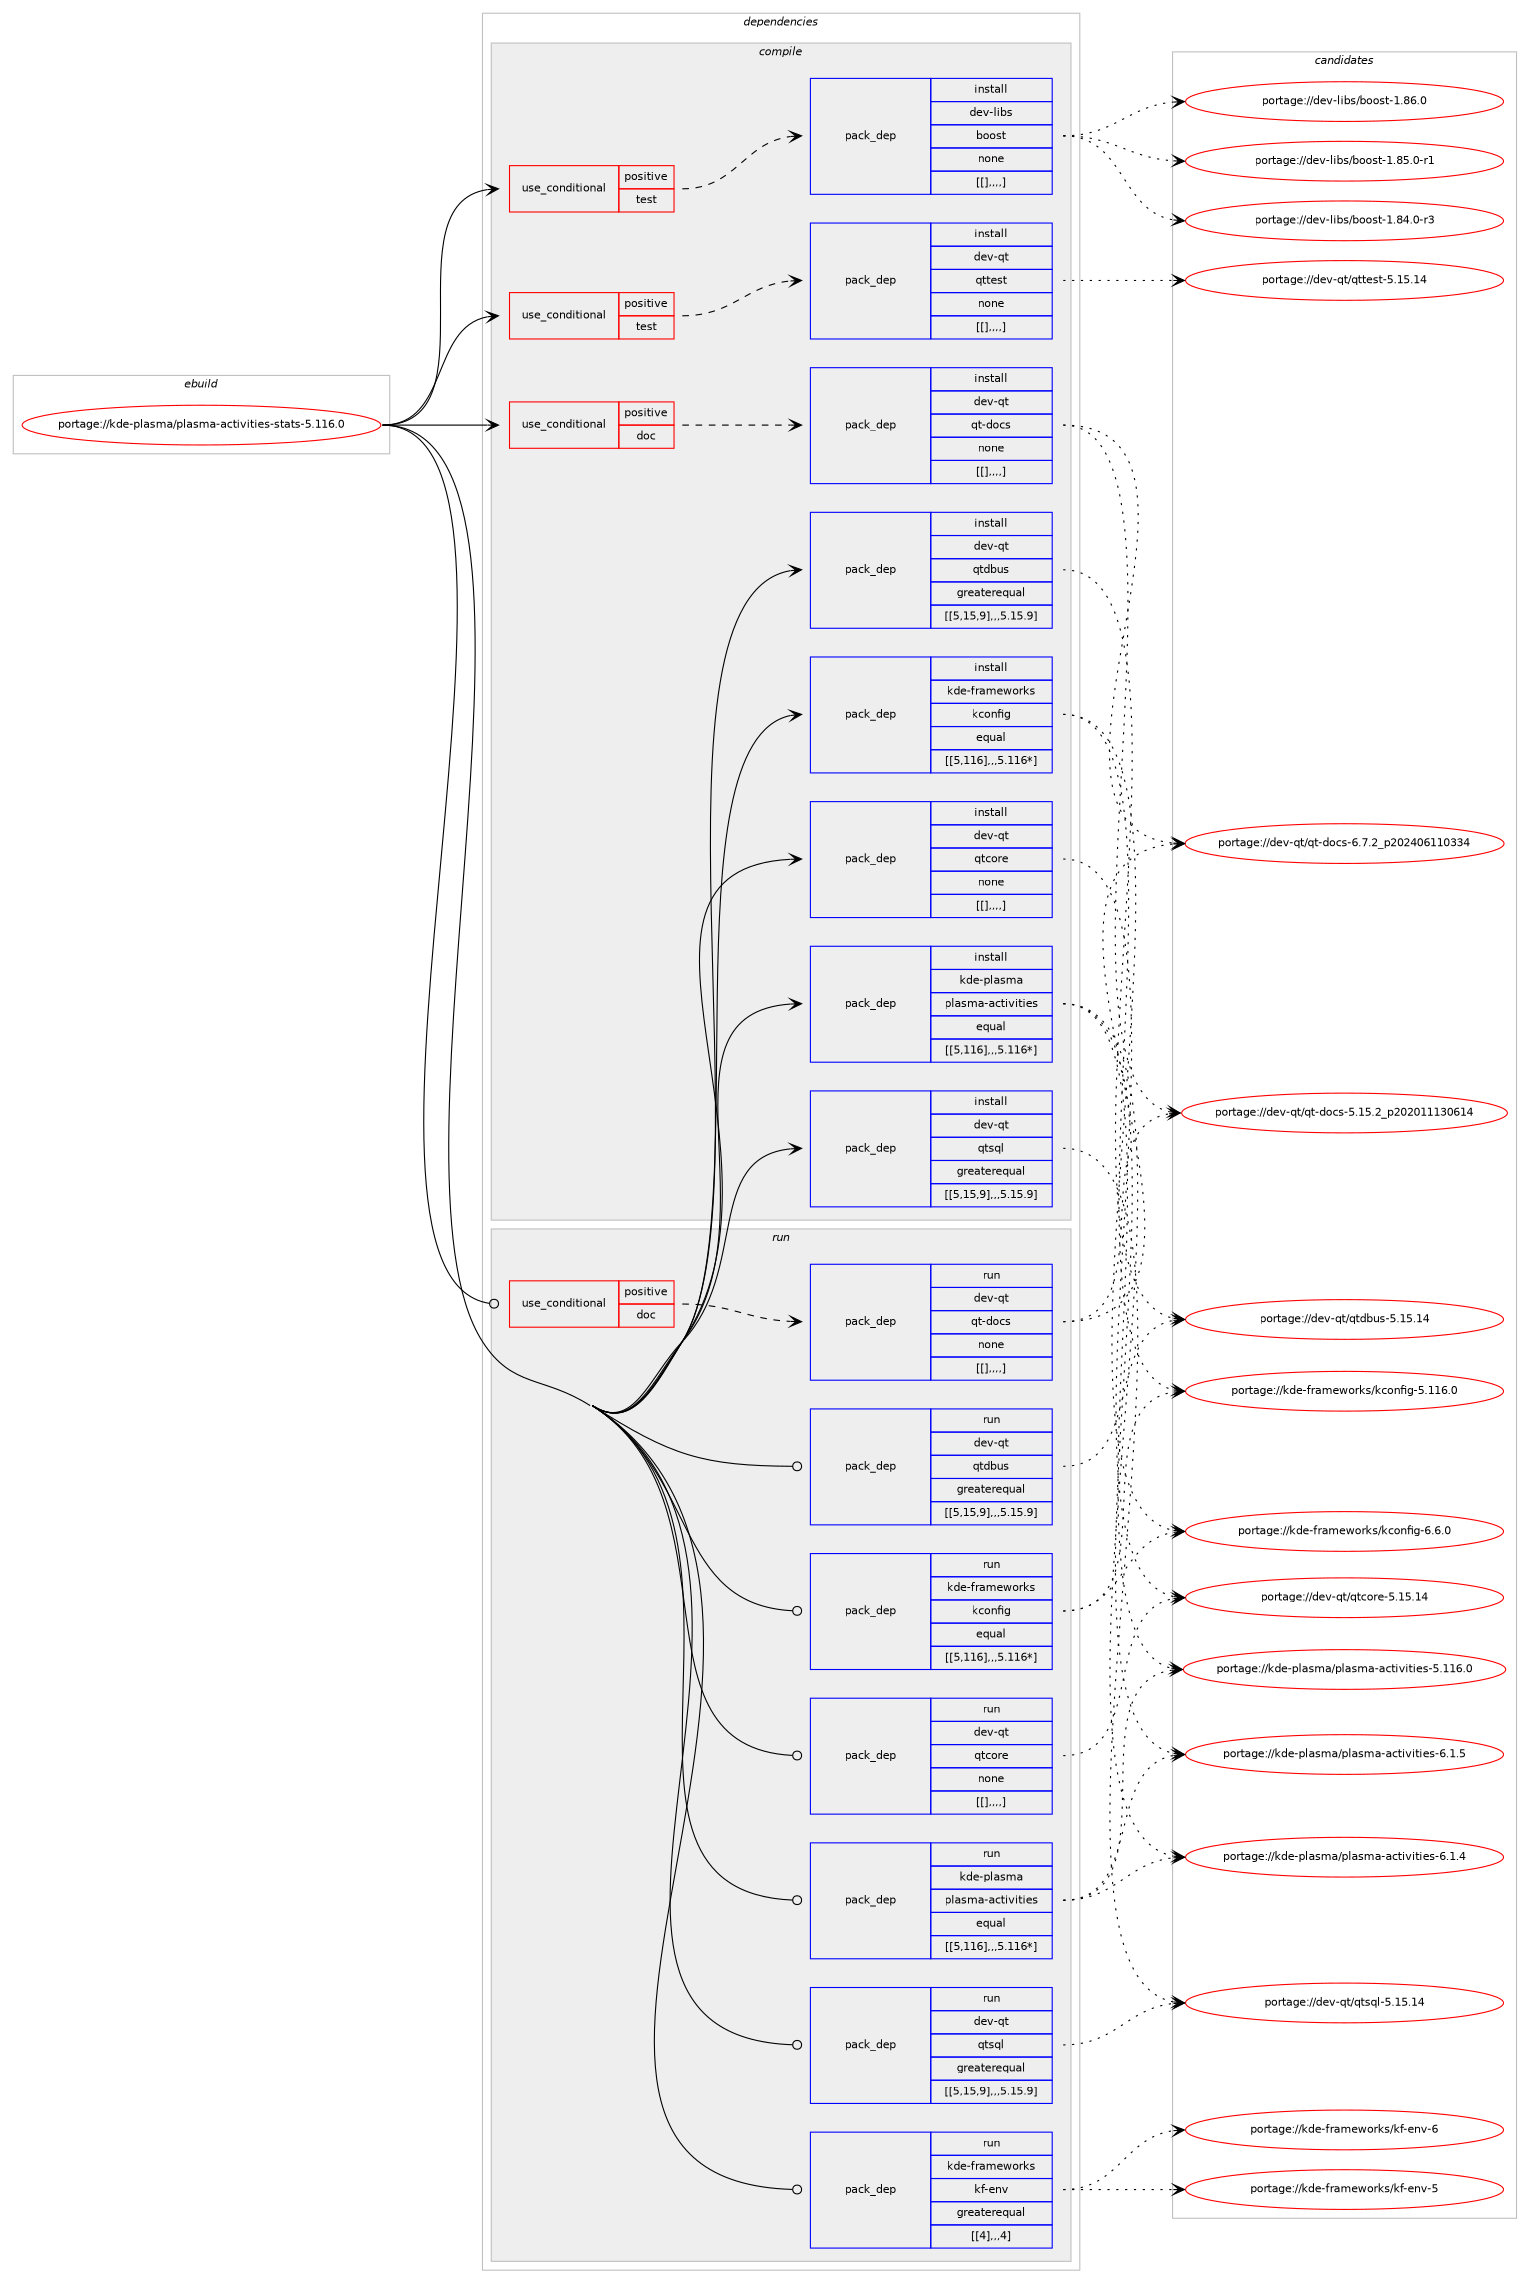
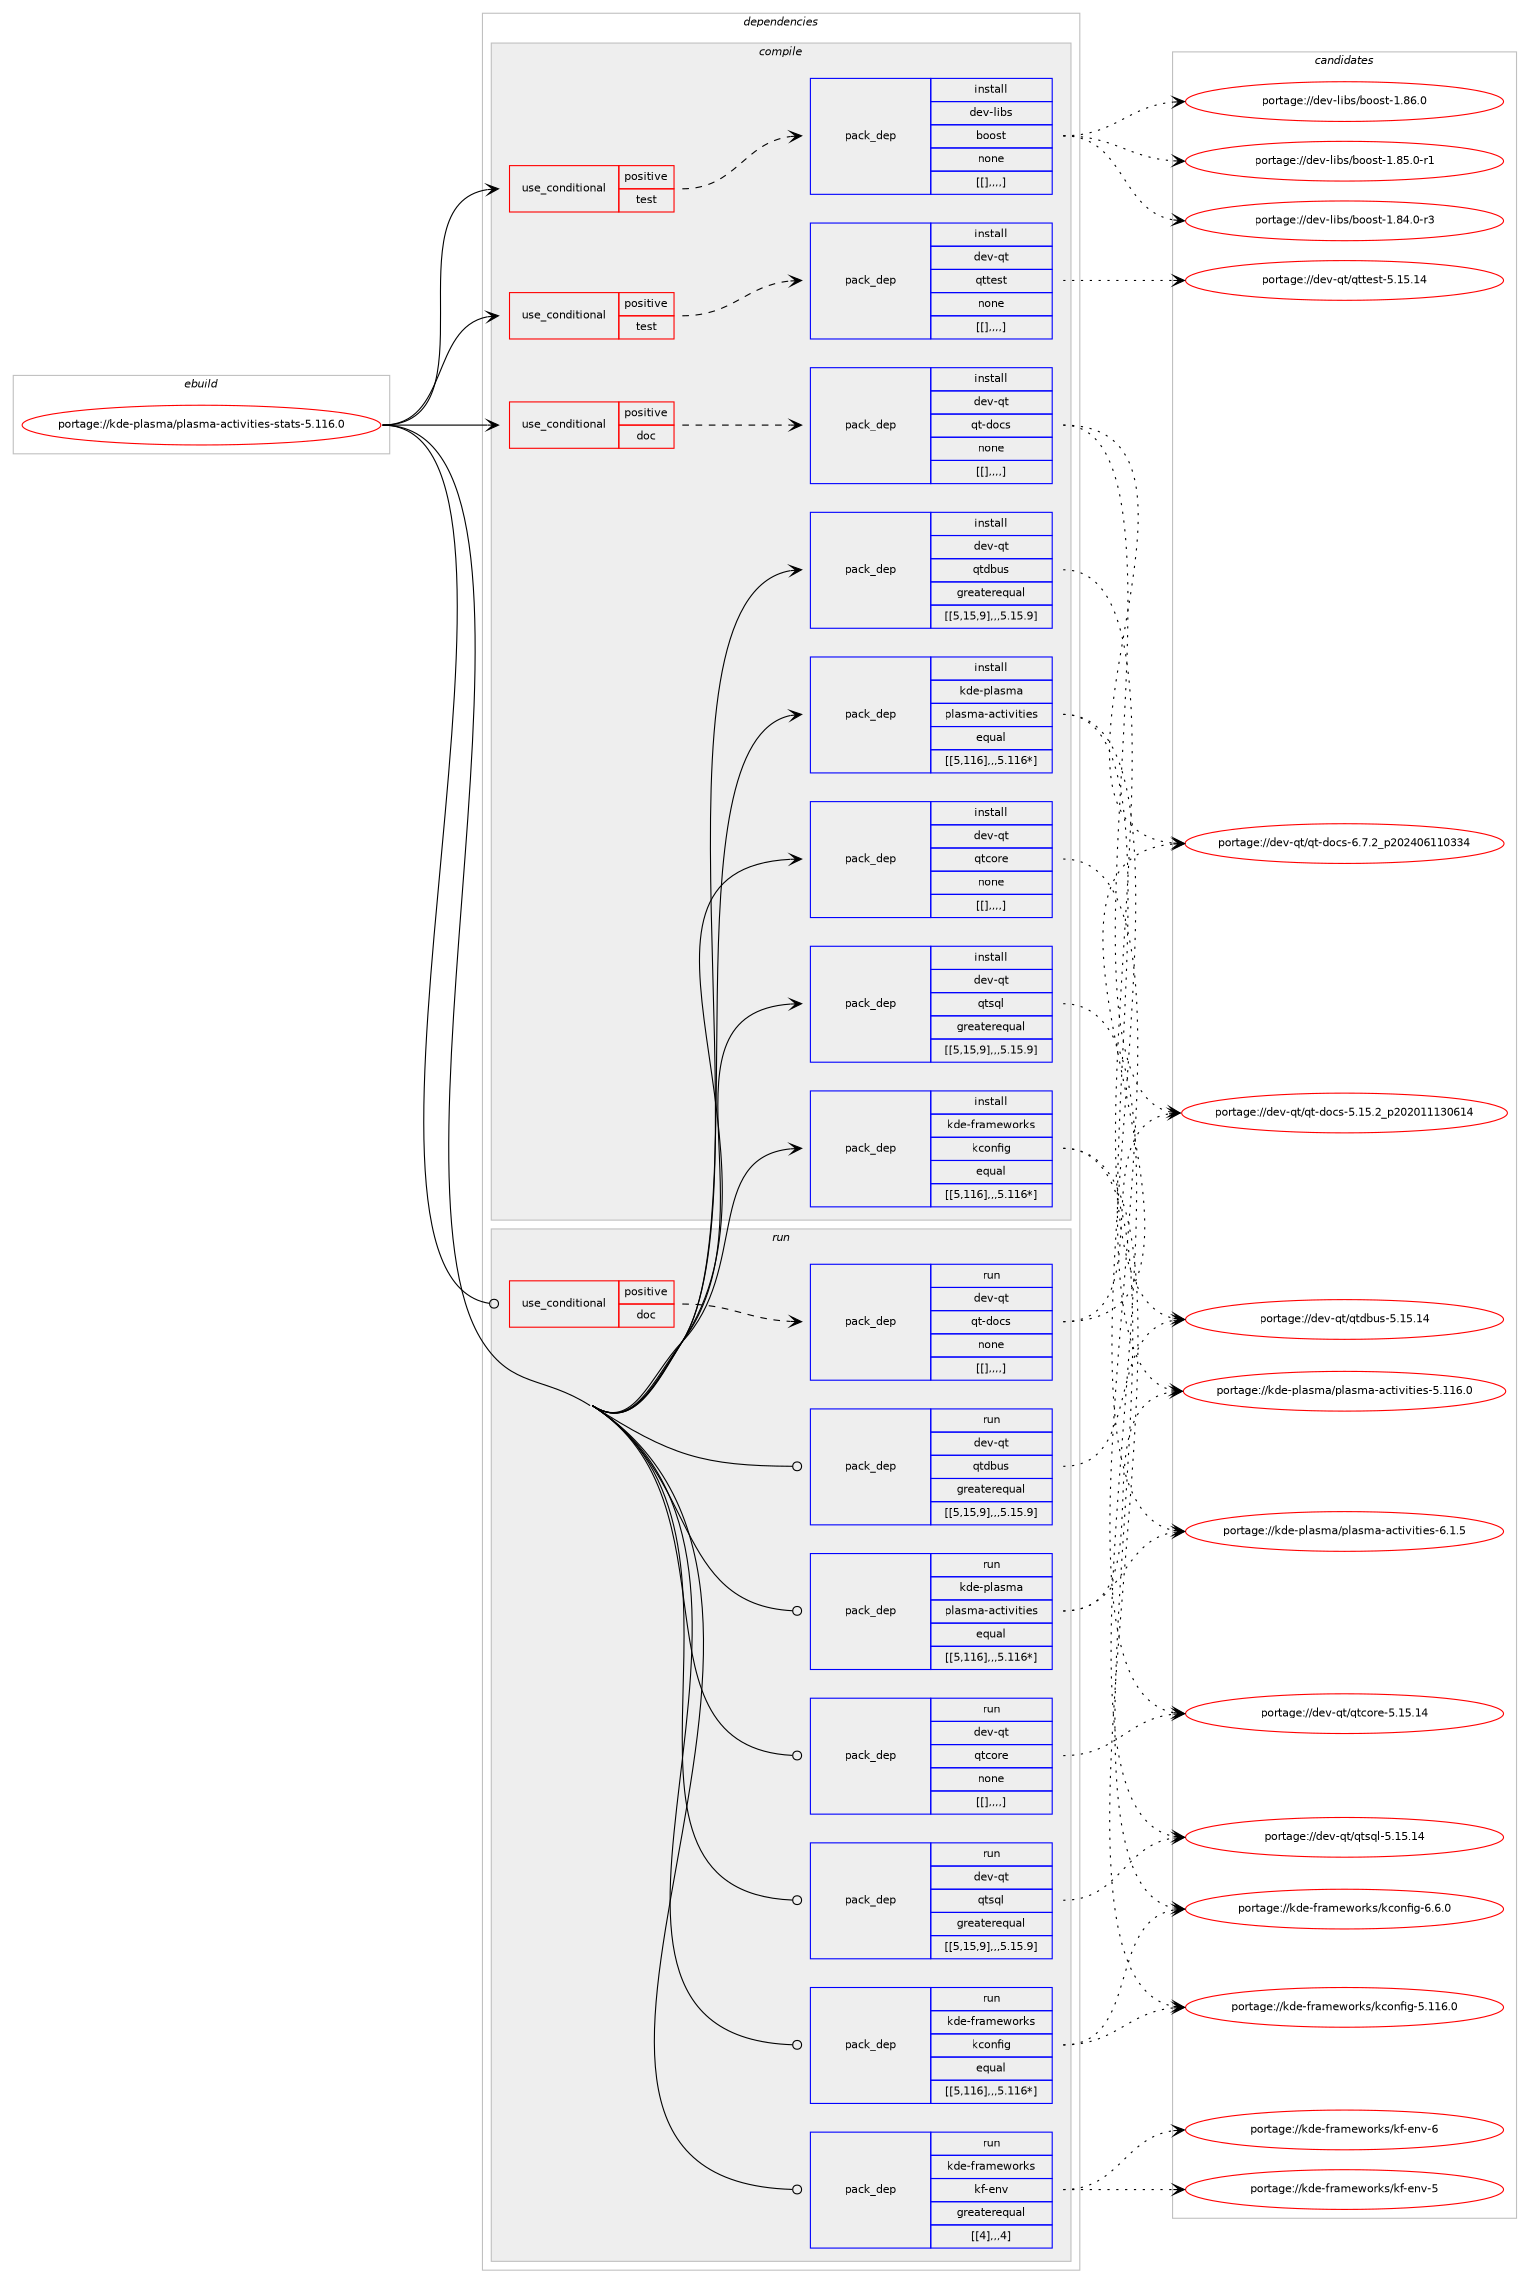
(1345, 1857) -> none
